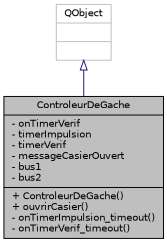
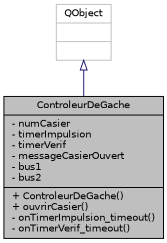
(46, 124) -> (41, 124)
